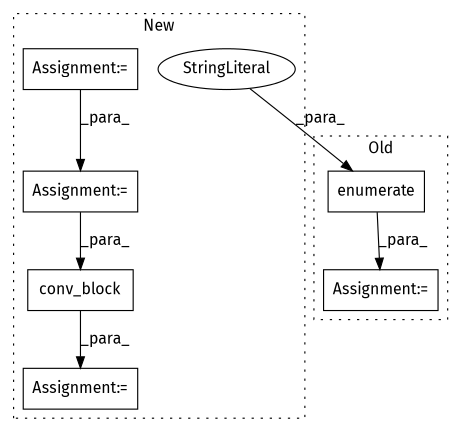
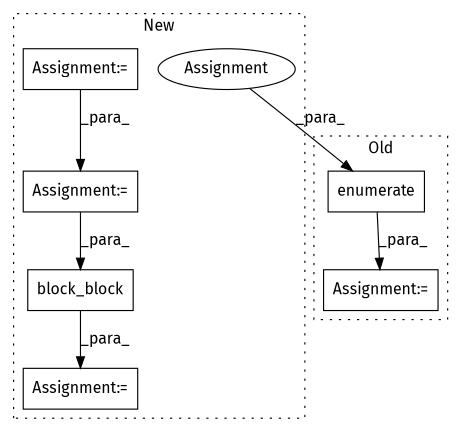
(227, 69) -> (227, 69)
(80, 290) -> (80, 290)
